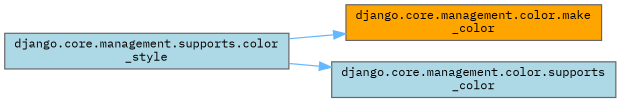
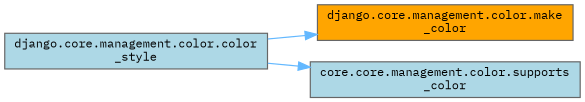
(147, 51) -> (136, 51)
(474, 80) -> (445, 80)
